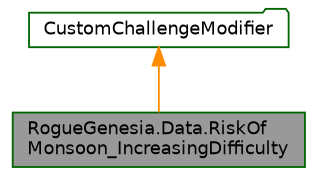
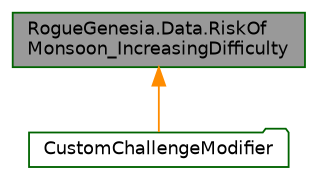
(159, 89) -> (159, 109)
